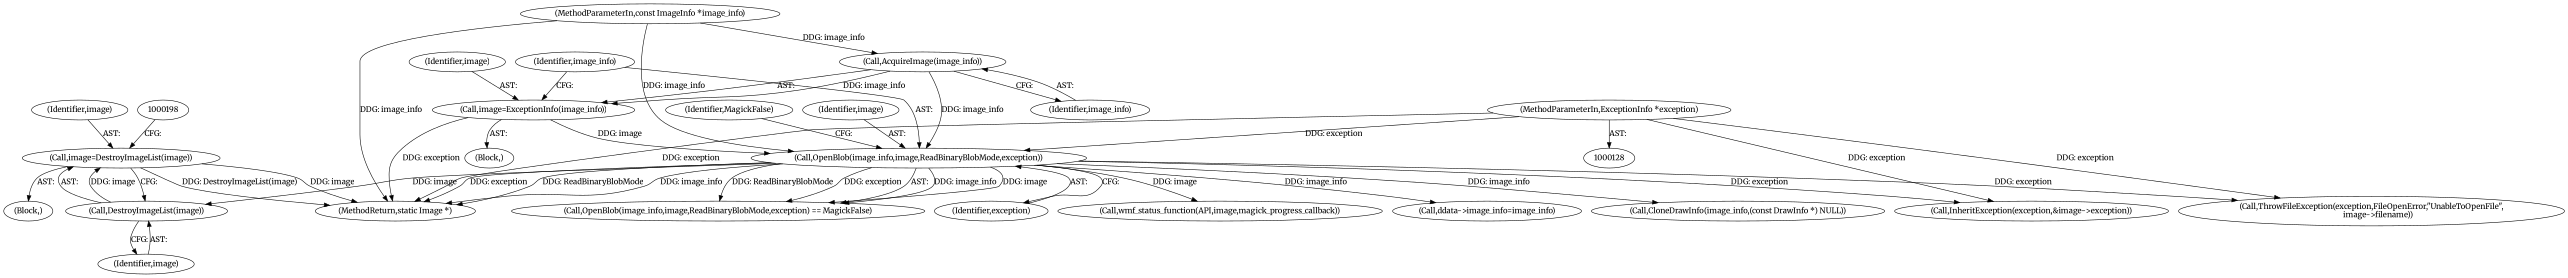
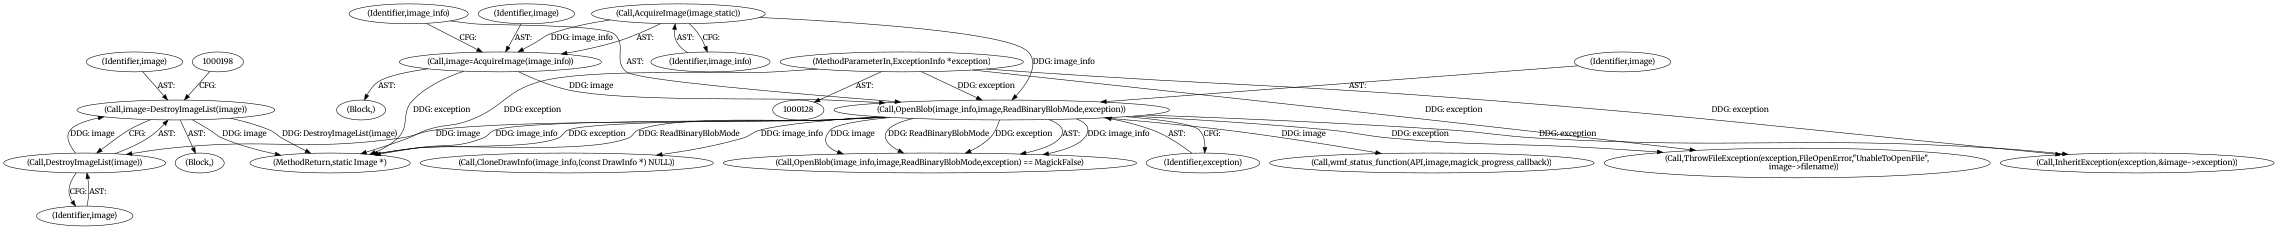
(650, 14) -> none
(923, 62) -> (678, 14)
(534, 110) -> (500, 62)
(729, 110) -> none
(1487, 211) -> none
